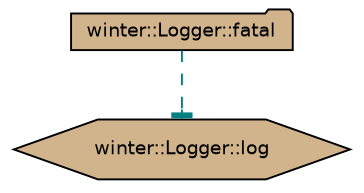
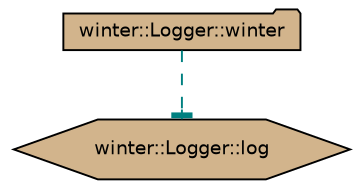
(182, 32) -> (182, 32)
